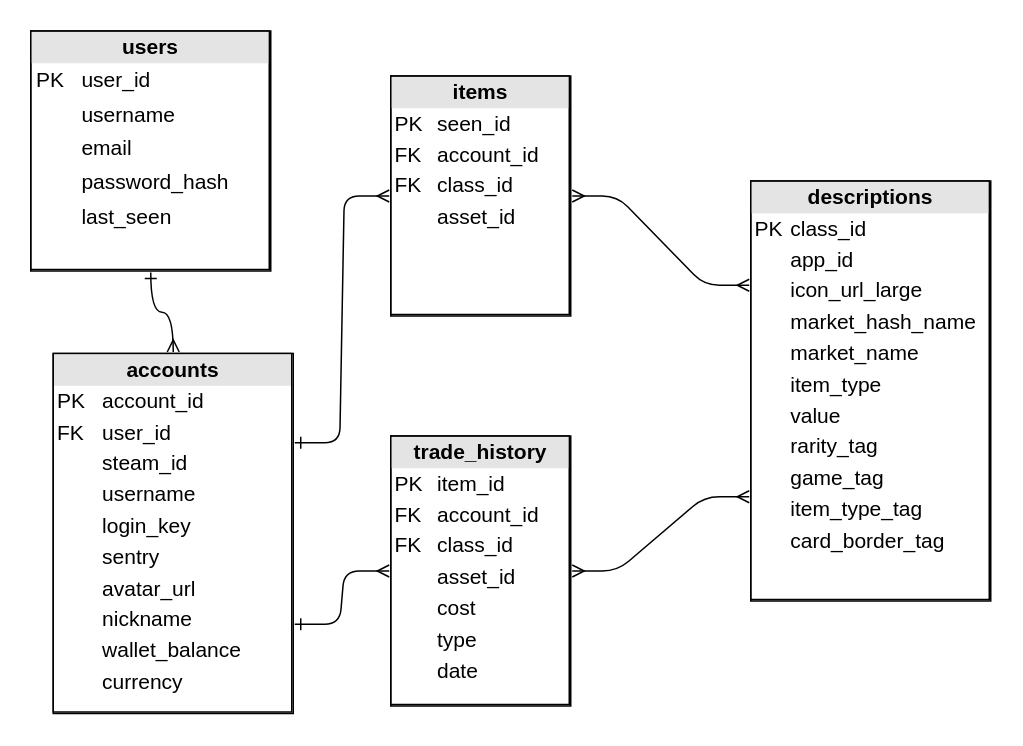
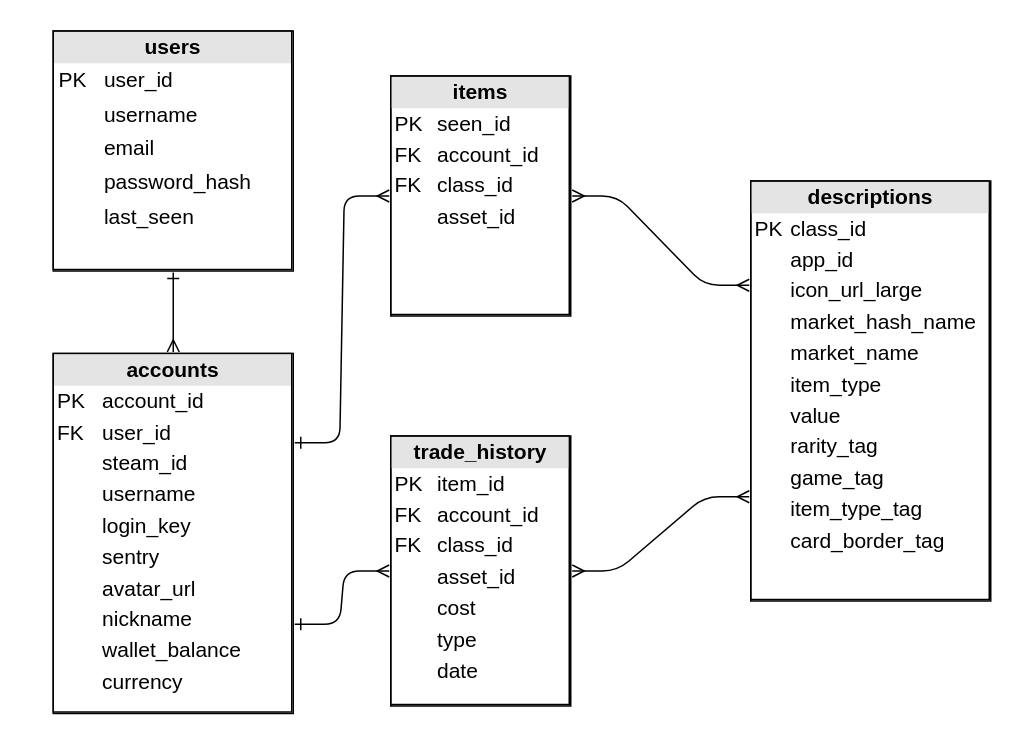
(151, 151) -> (173, 151)
